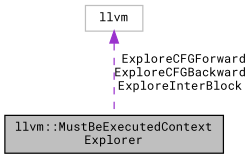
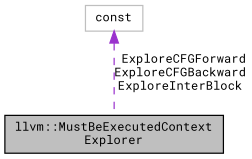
(114, 18) -> (114, 18)
